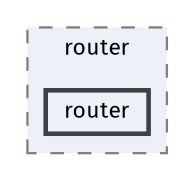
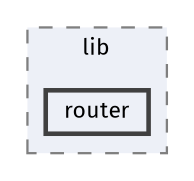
(97, 49) -> (97, 49)
